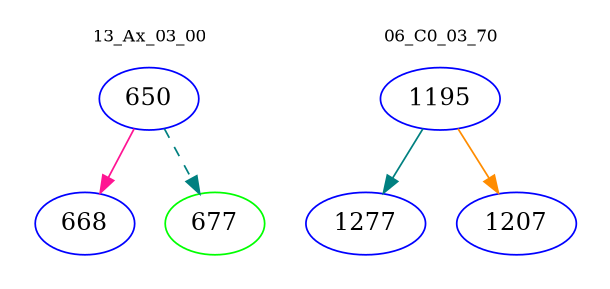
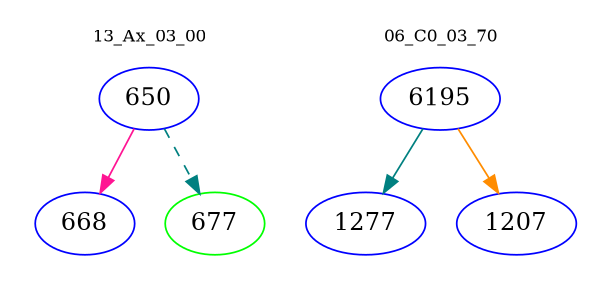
(440, 99) -> (440, 99)
